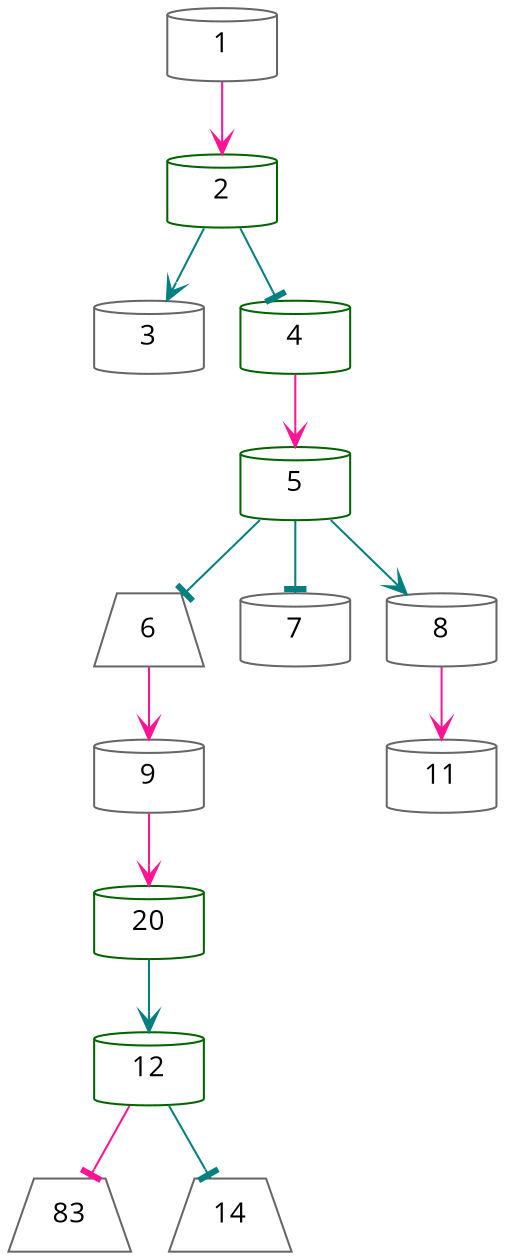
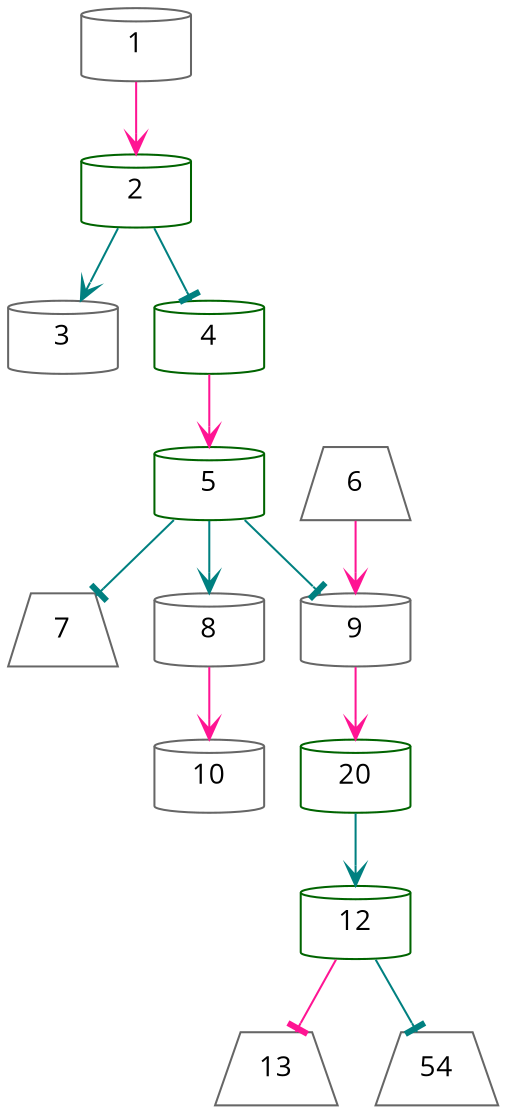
(225, 554) -> (279, 553)
(295, 630) -> (63, 630)
(442, 776) -> (209, 776)
(70, 1215) -> (276, 1069)
(230, 1215) -> (437, 1069)
